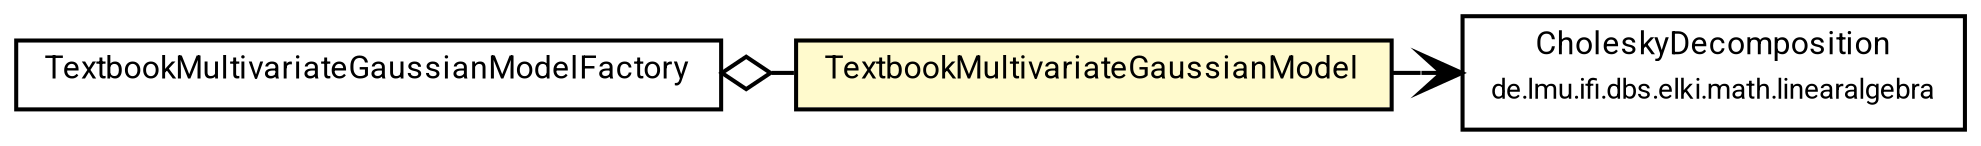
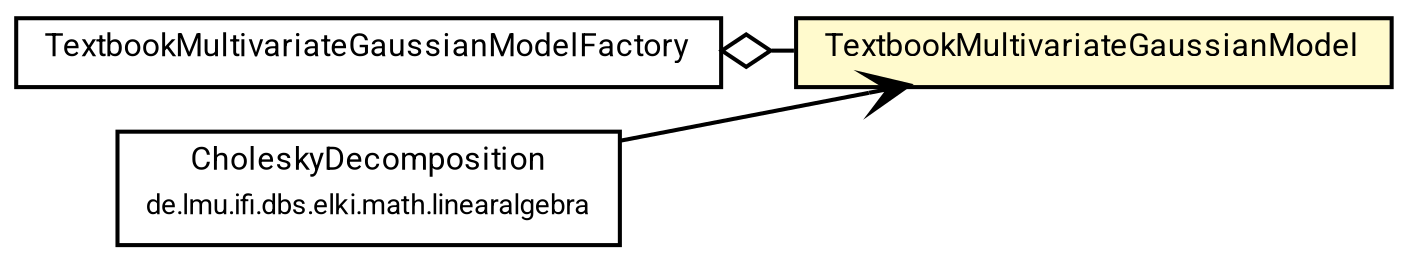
(1405, 73) -> (745, 117)
